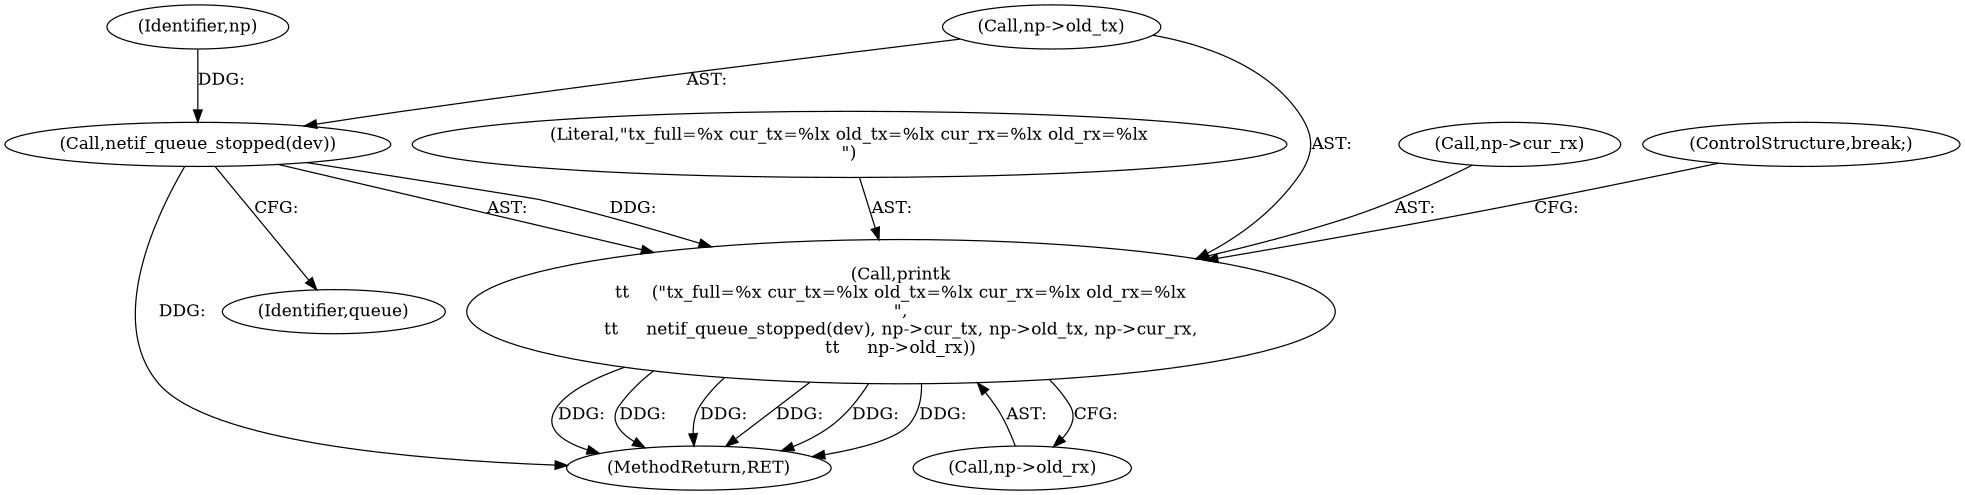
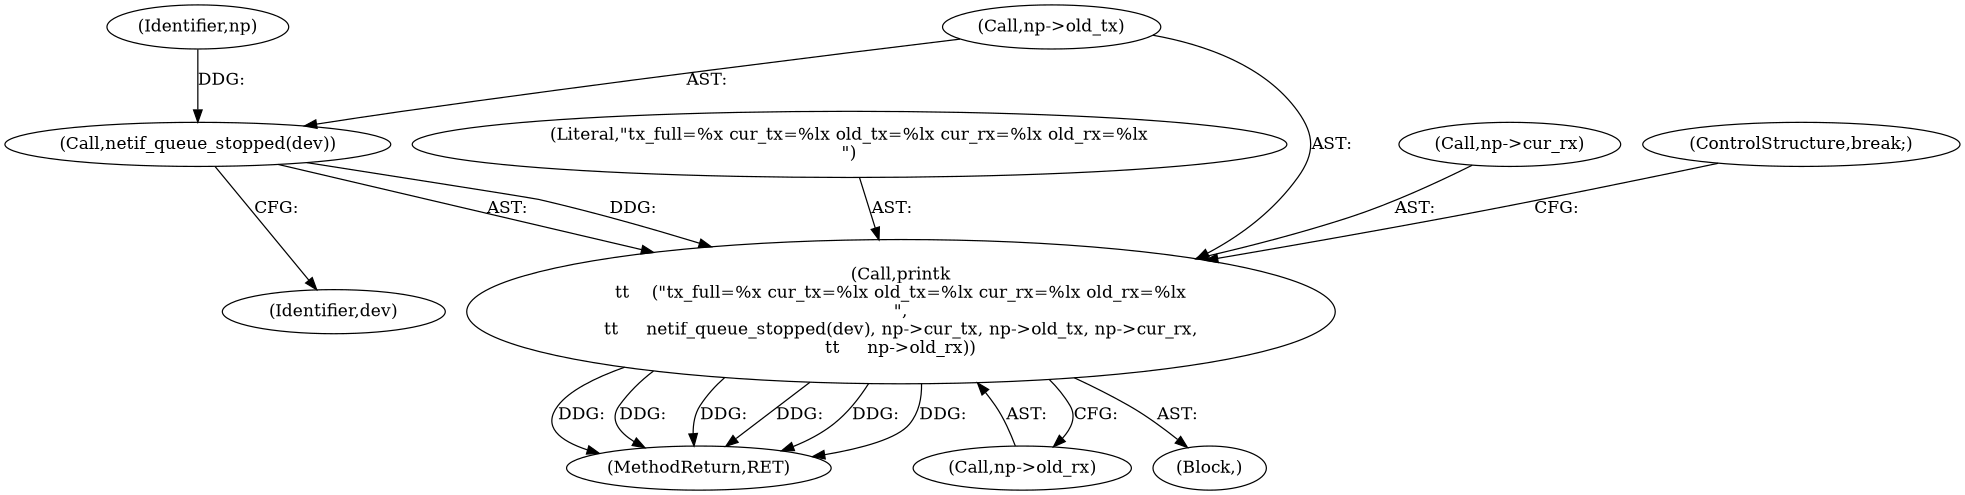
(334, 312) -> (334, 312)
(237, 425) -> none
none -> (1210, 468)
